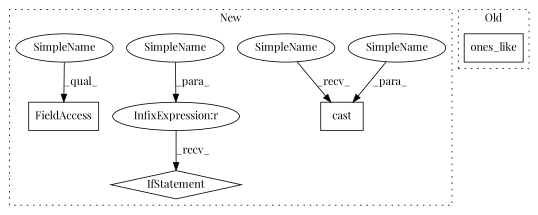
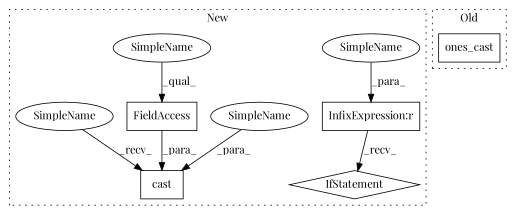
(494, 48) -> (469, 48)
(176, 116) -> (371, 116)
none -> (162, 147)
